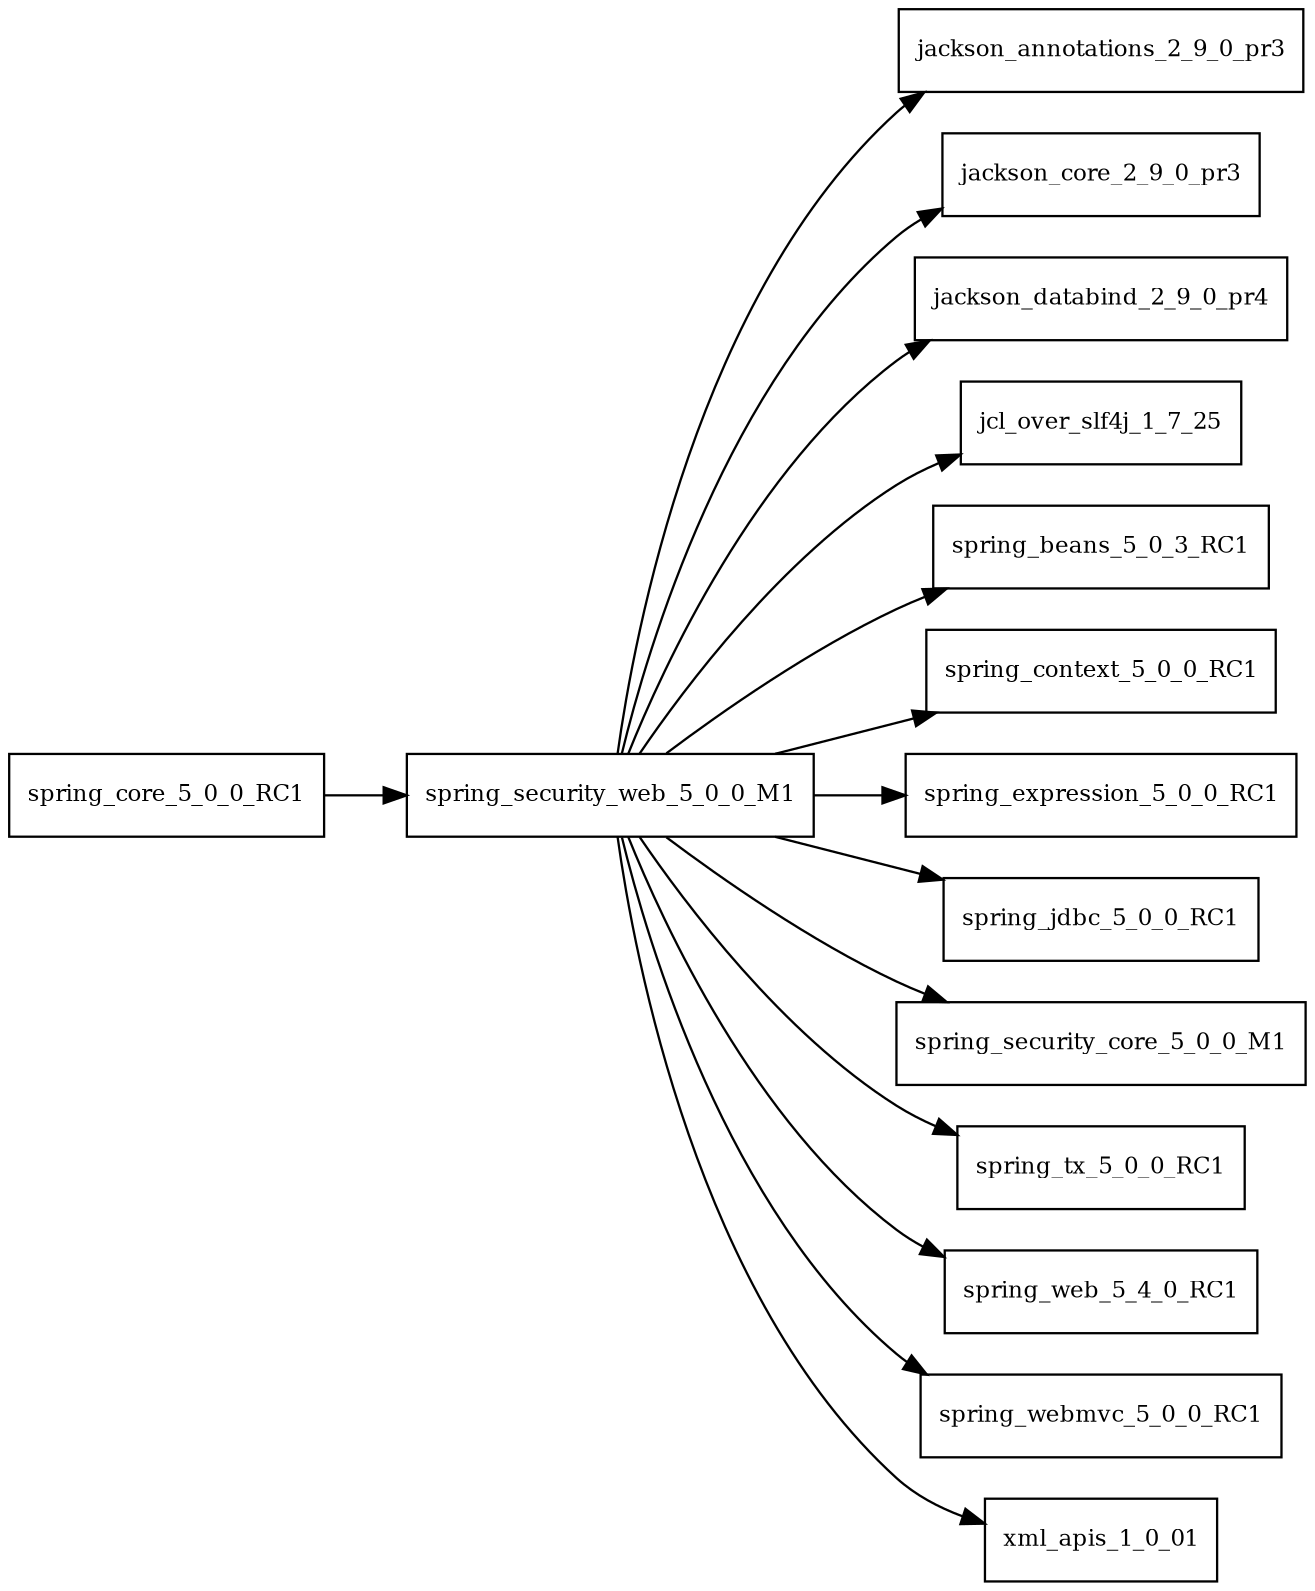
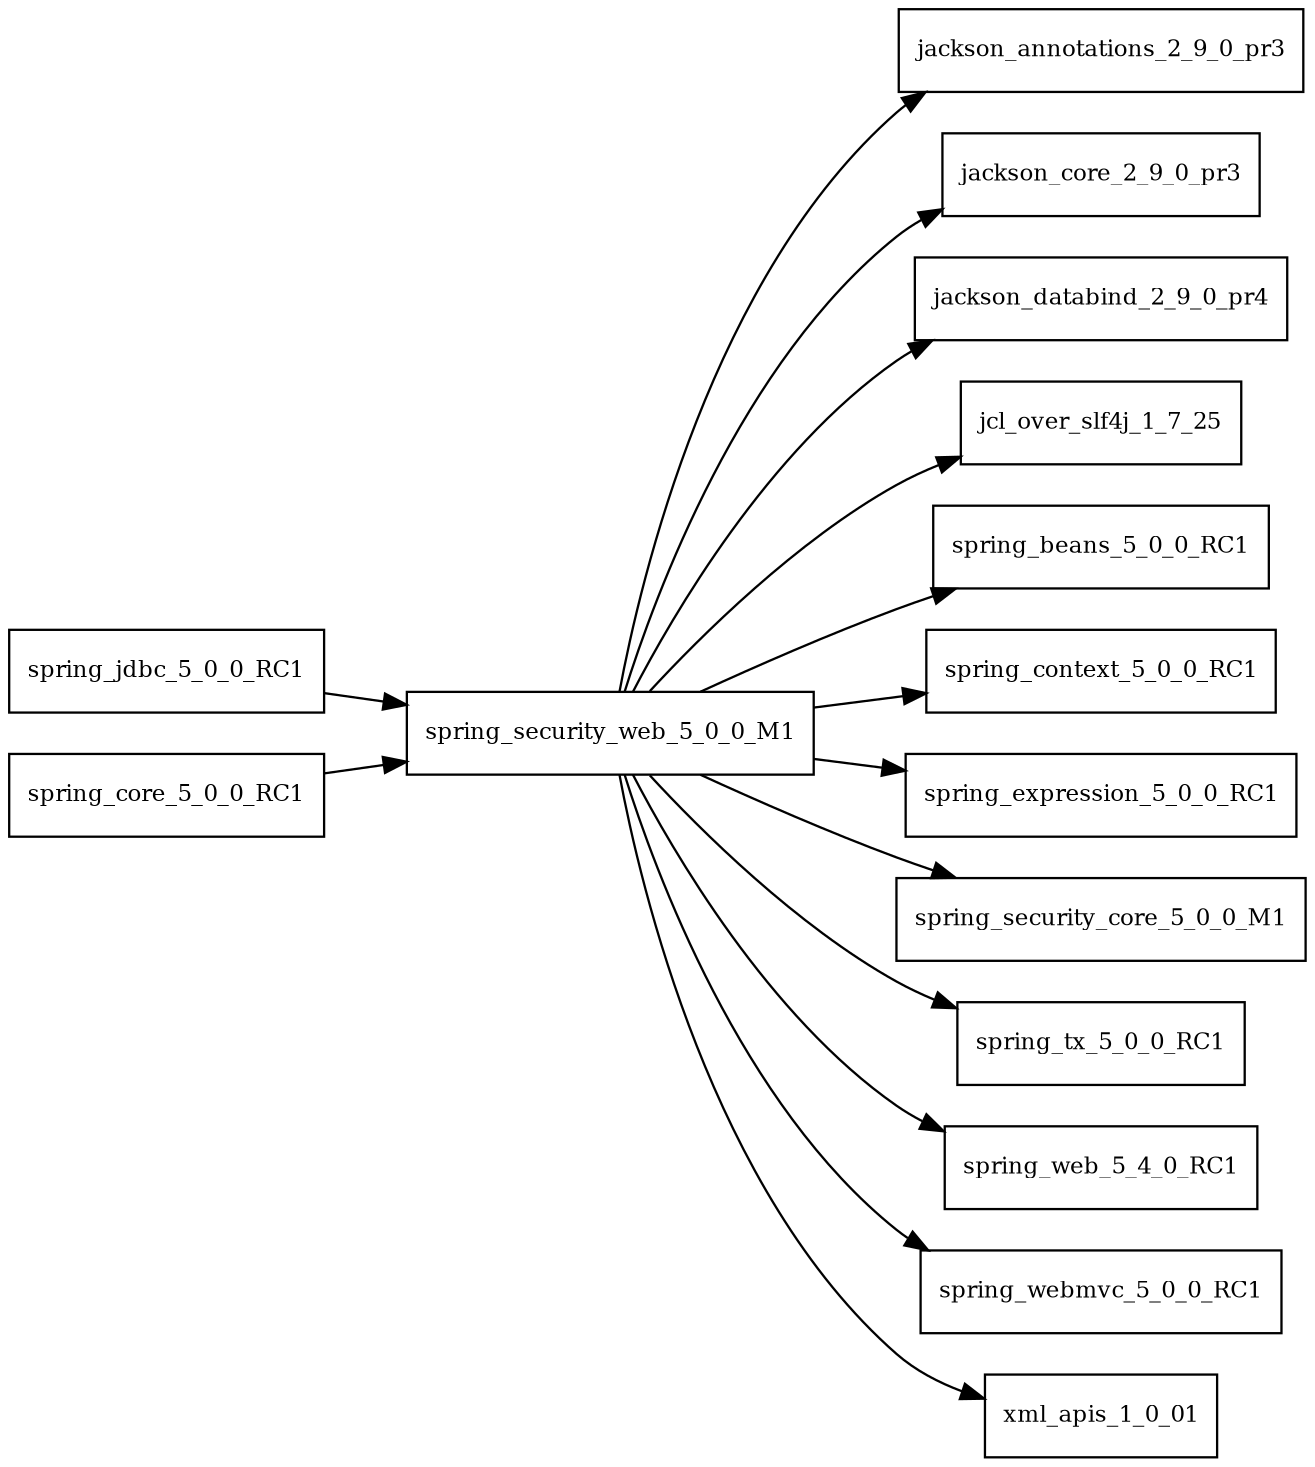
(1101, 547) -> (1101, 547)
(848, 855) -> (354, 697)
